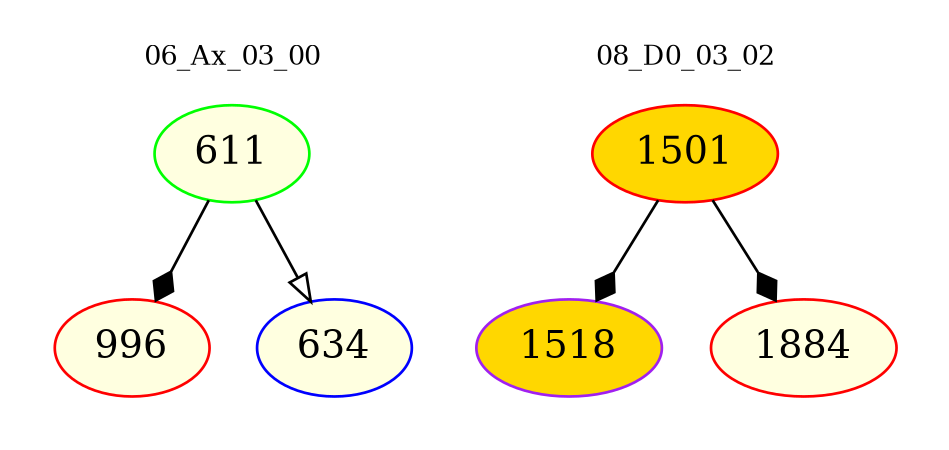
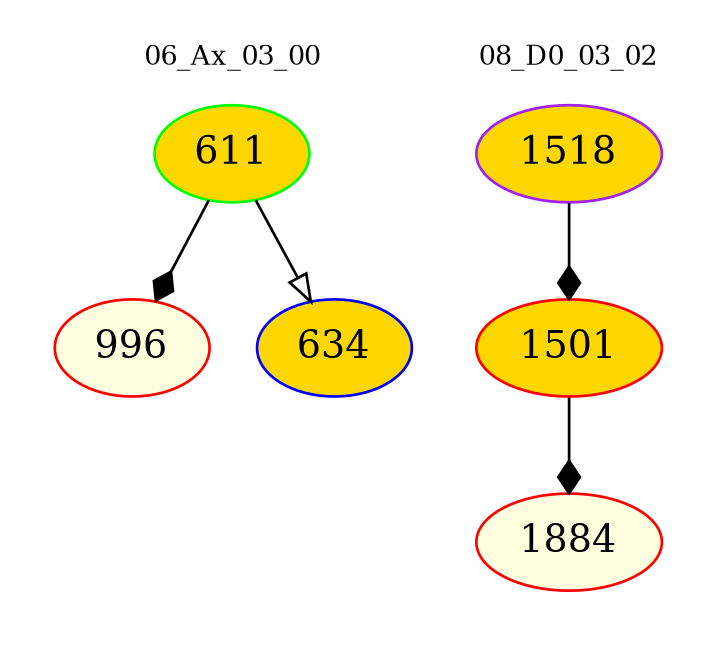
(232, 154) -> (232, 154)
(636, 236) -> (569, 235)
(334, 348) -> (334, 348)
